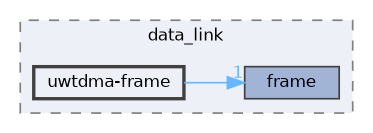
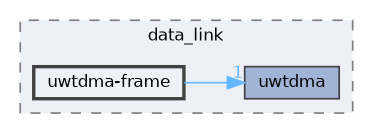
(292, 83) -> (292, 83)
